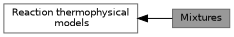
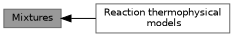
(160, 18) -> (84, 18)
